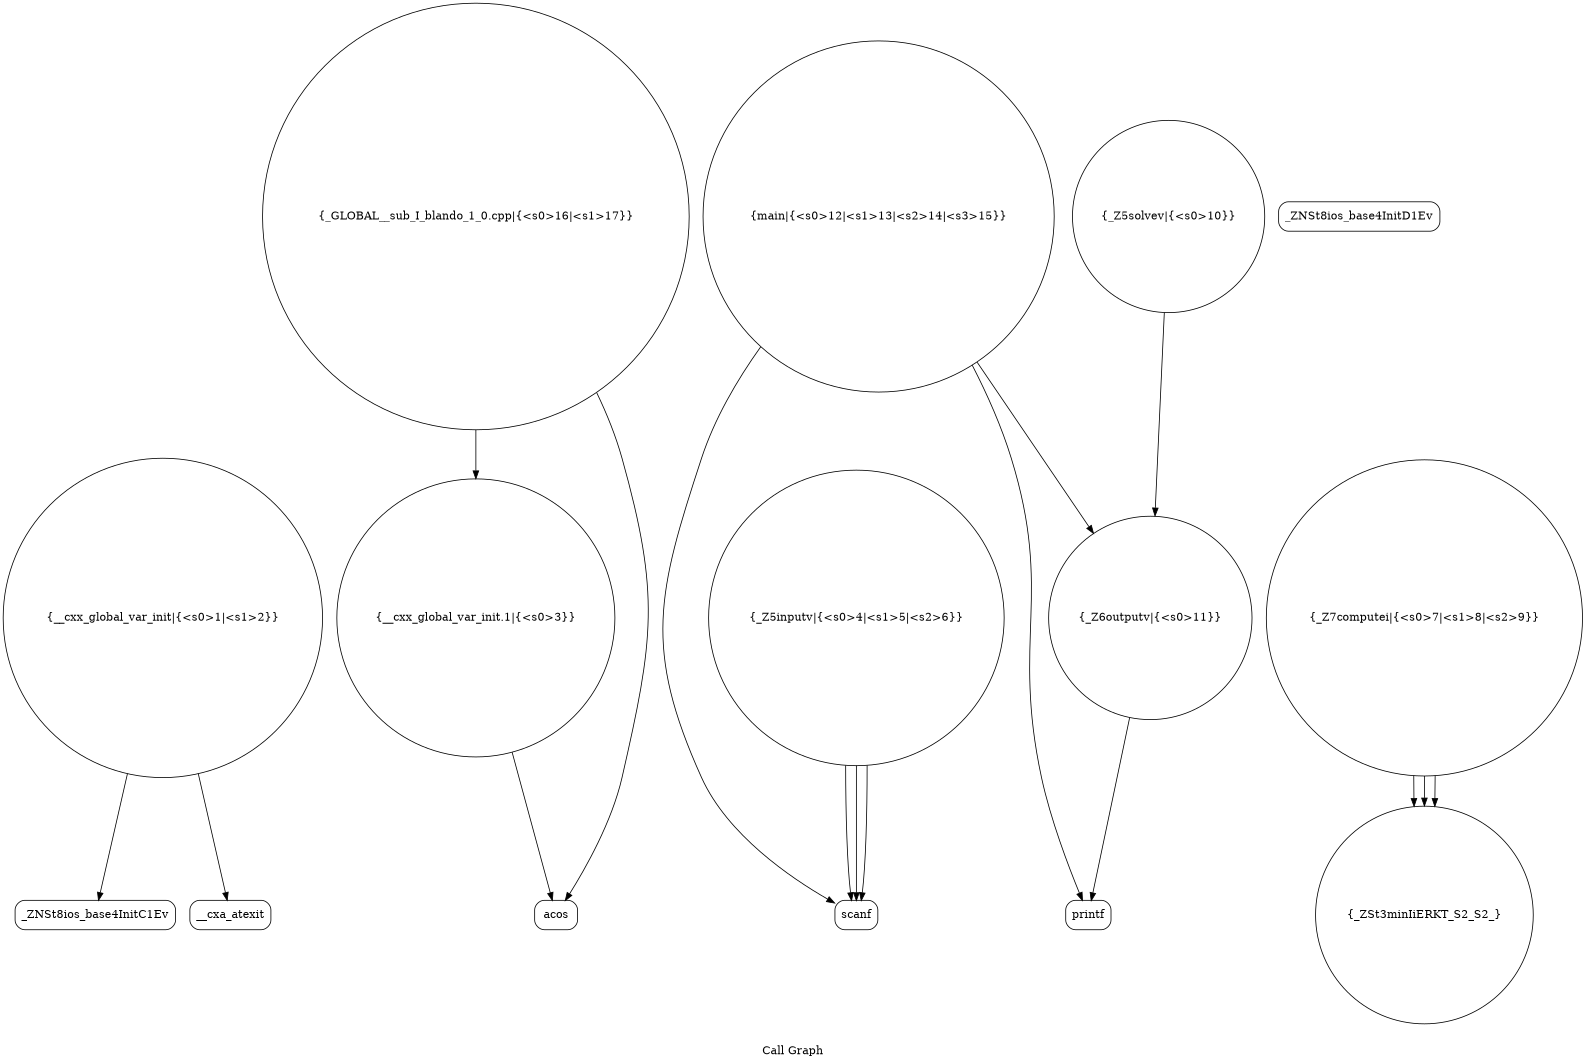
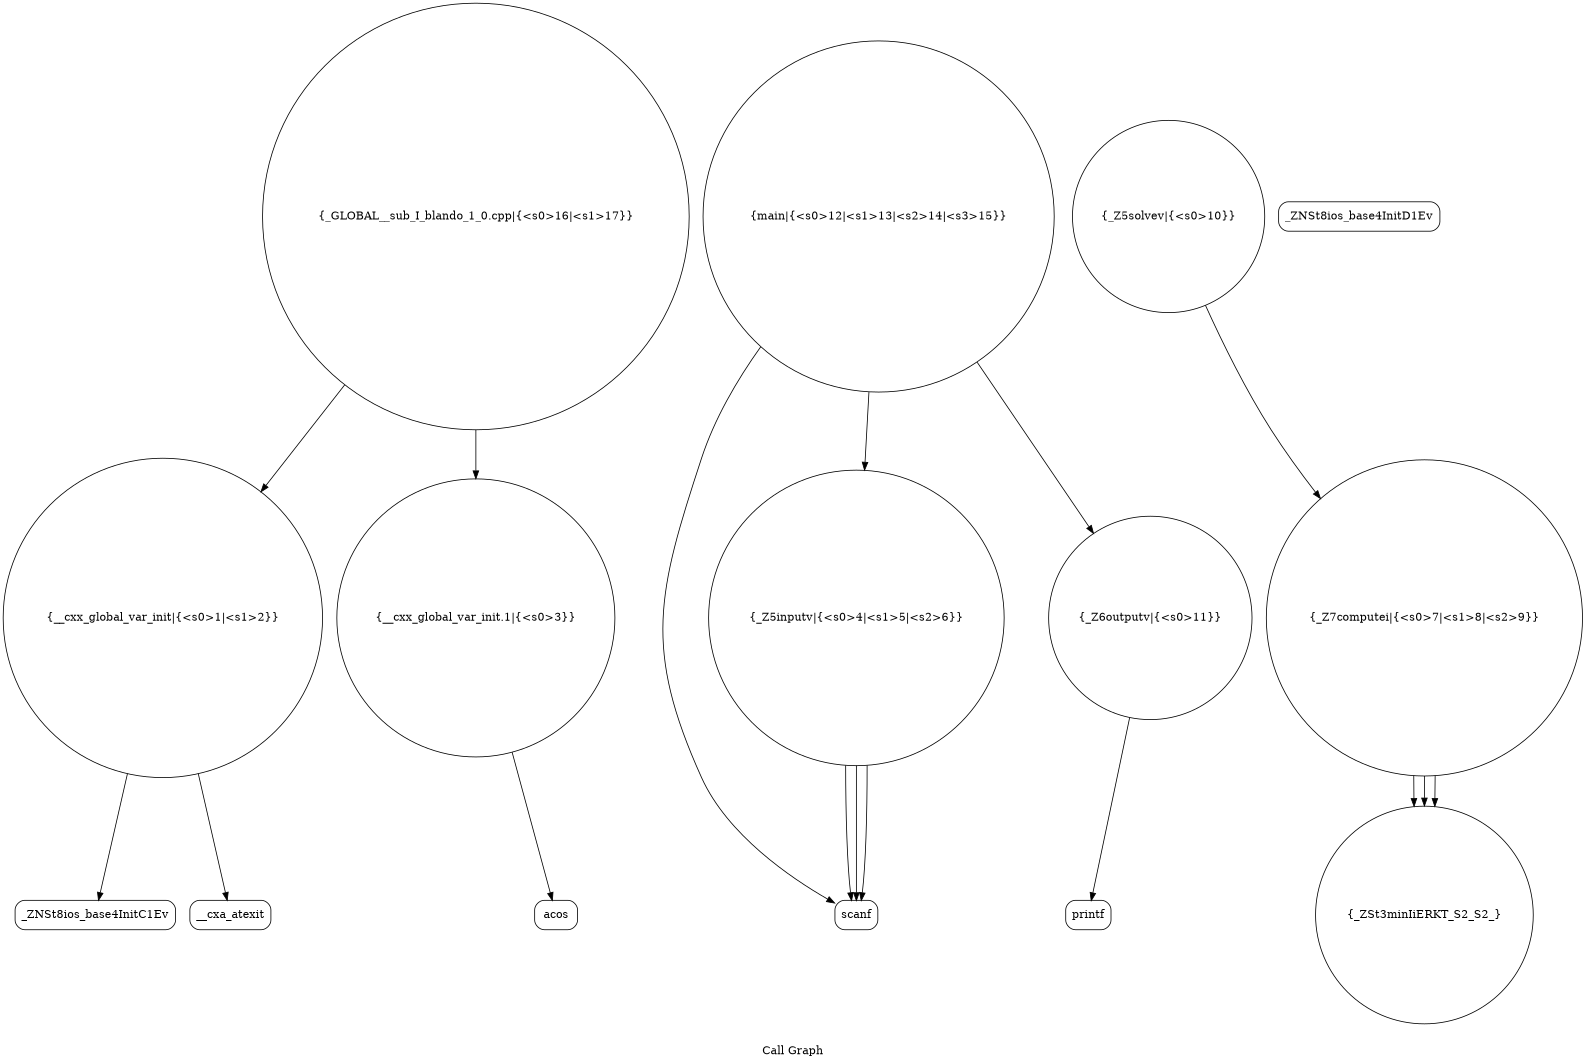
(1160, 410) -> (1255, 402)
(1031, 628) -> (867, 427)
(646, 647) -> (305, 435)
